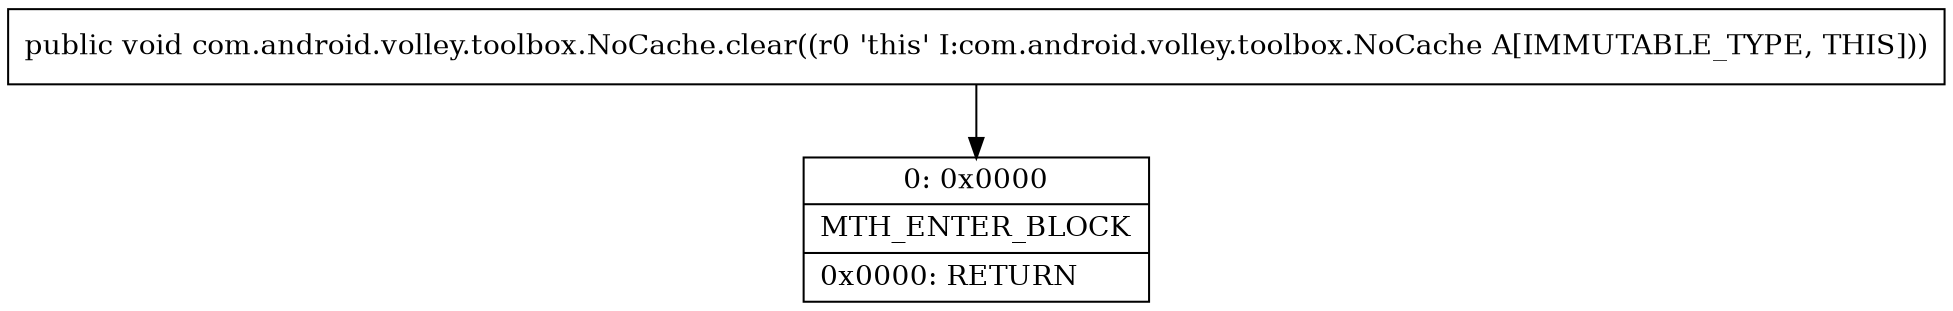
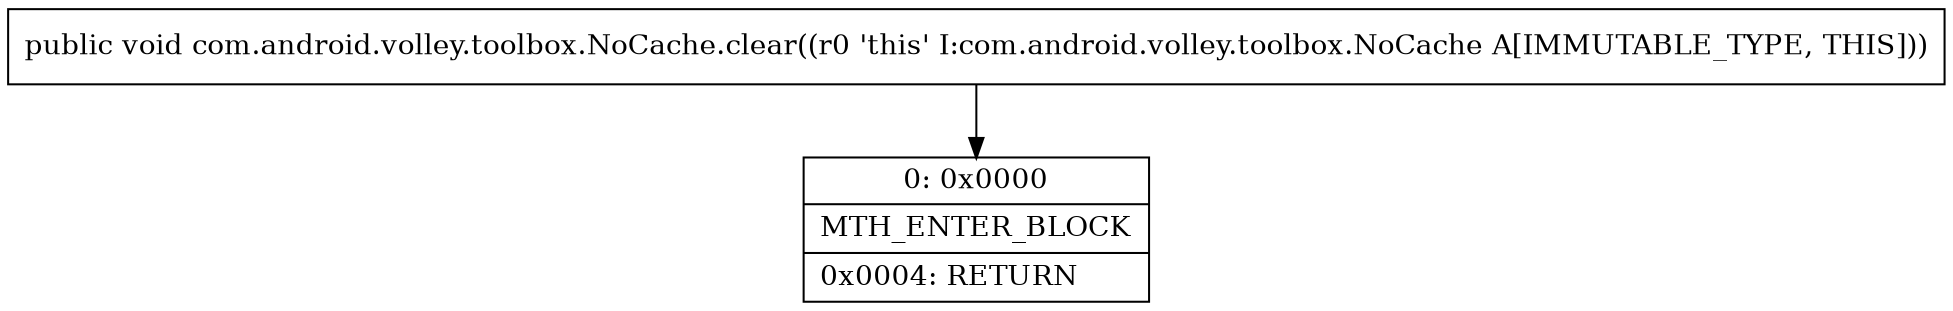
(963, 276) -> (963, 276)
